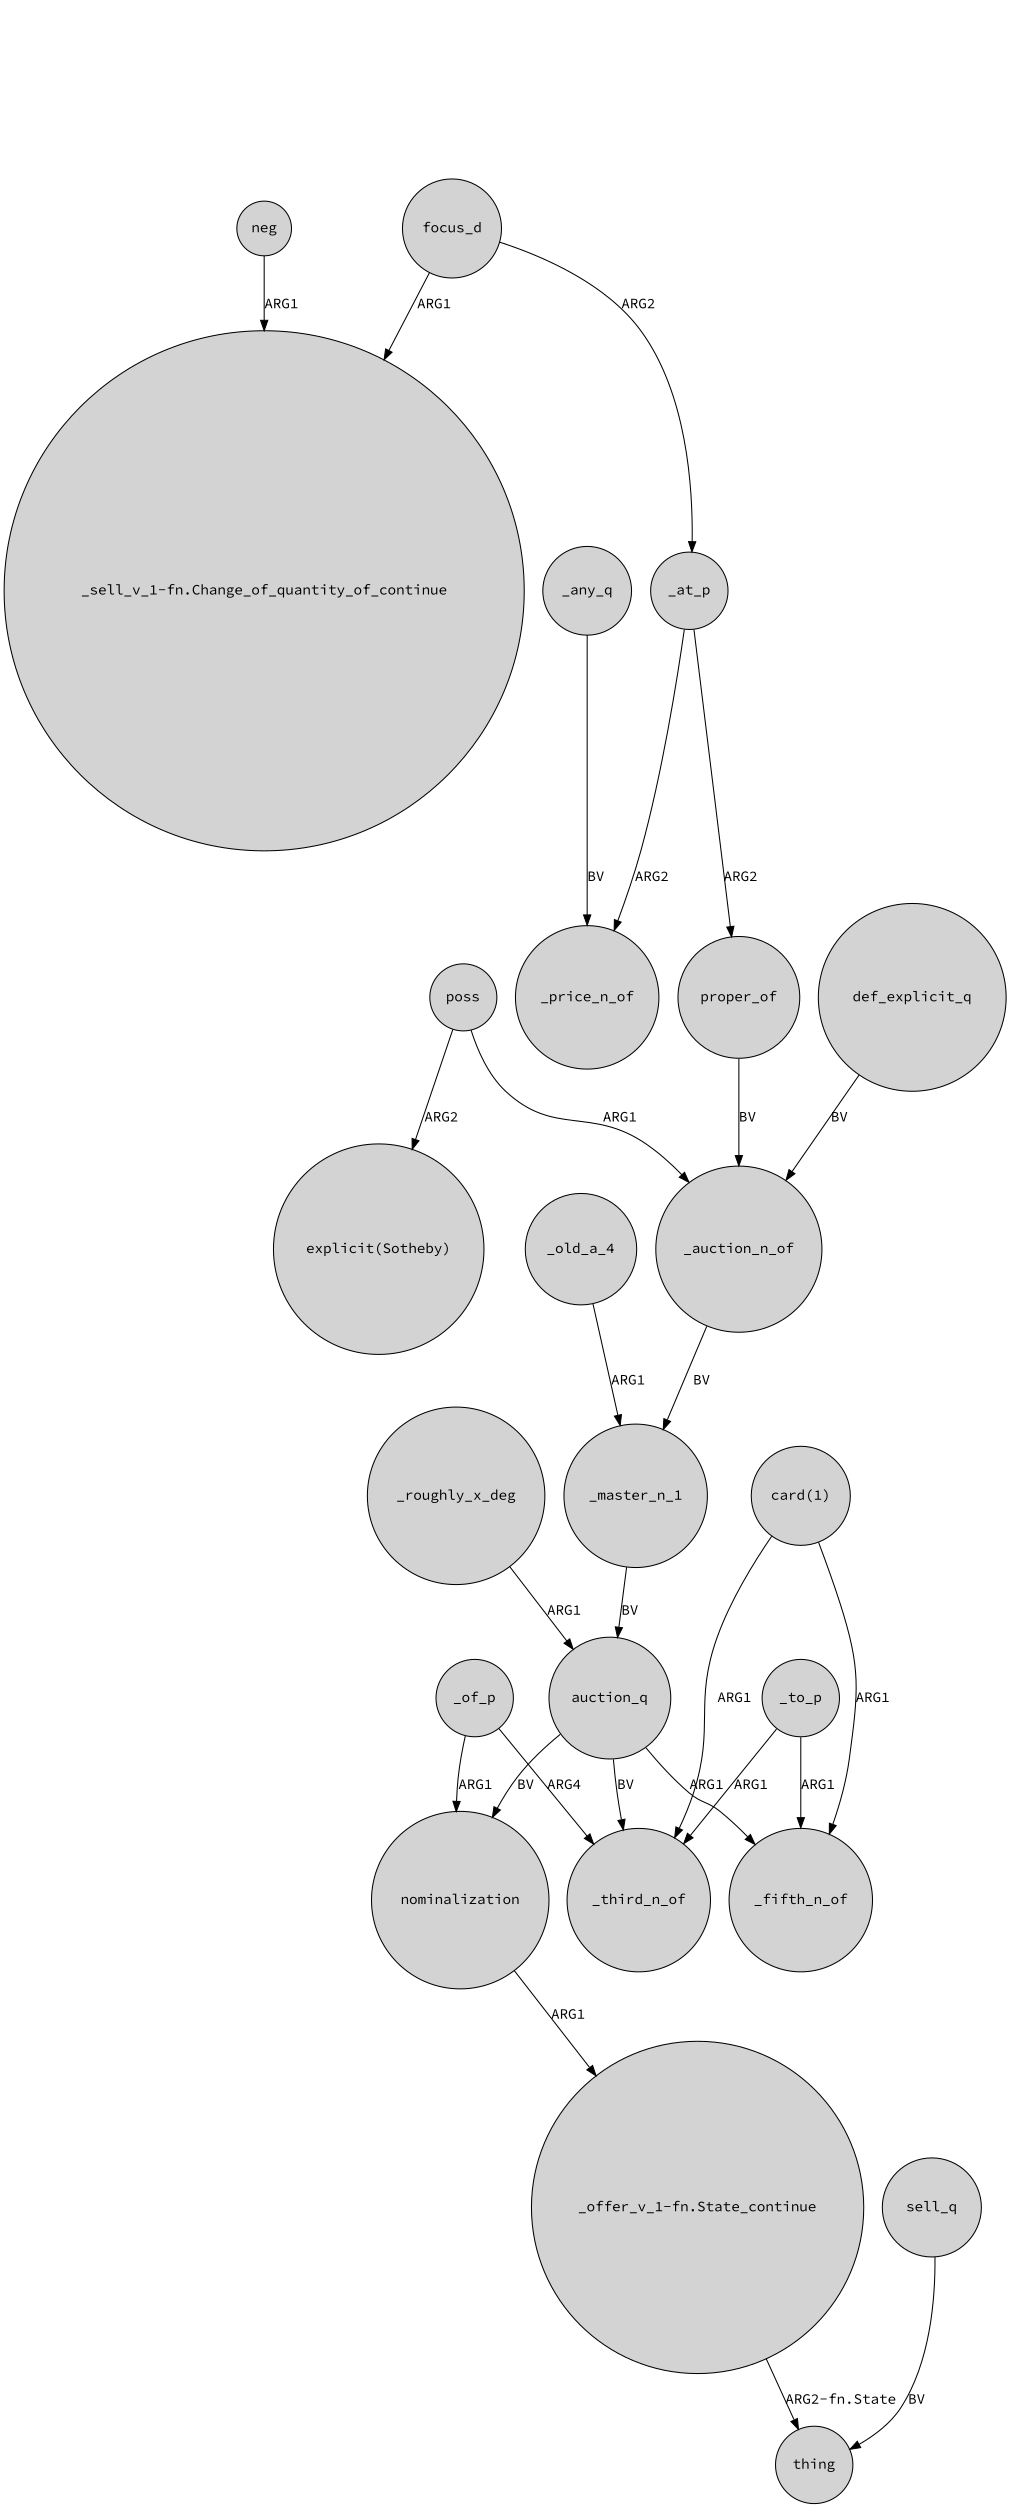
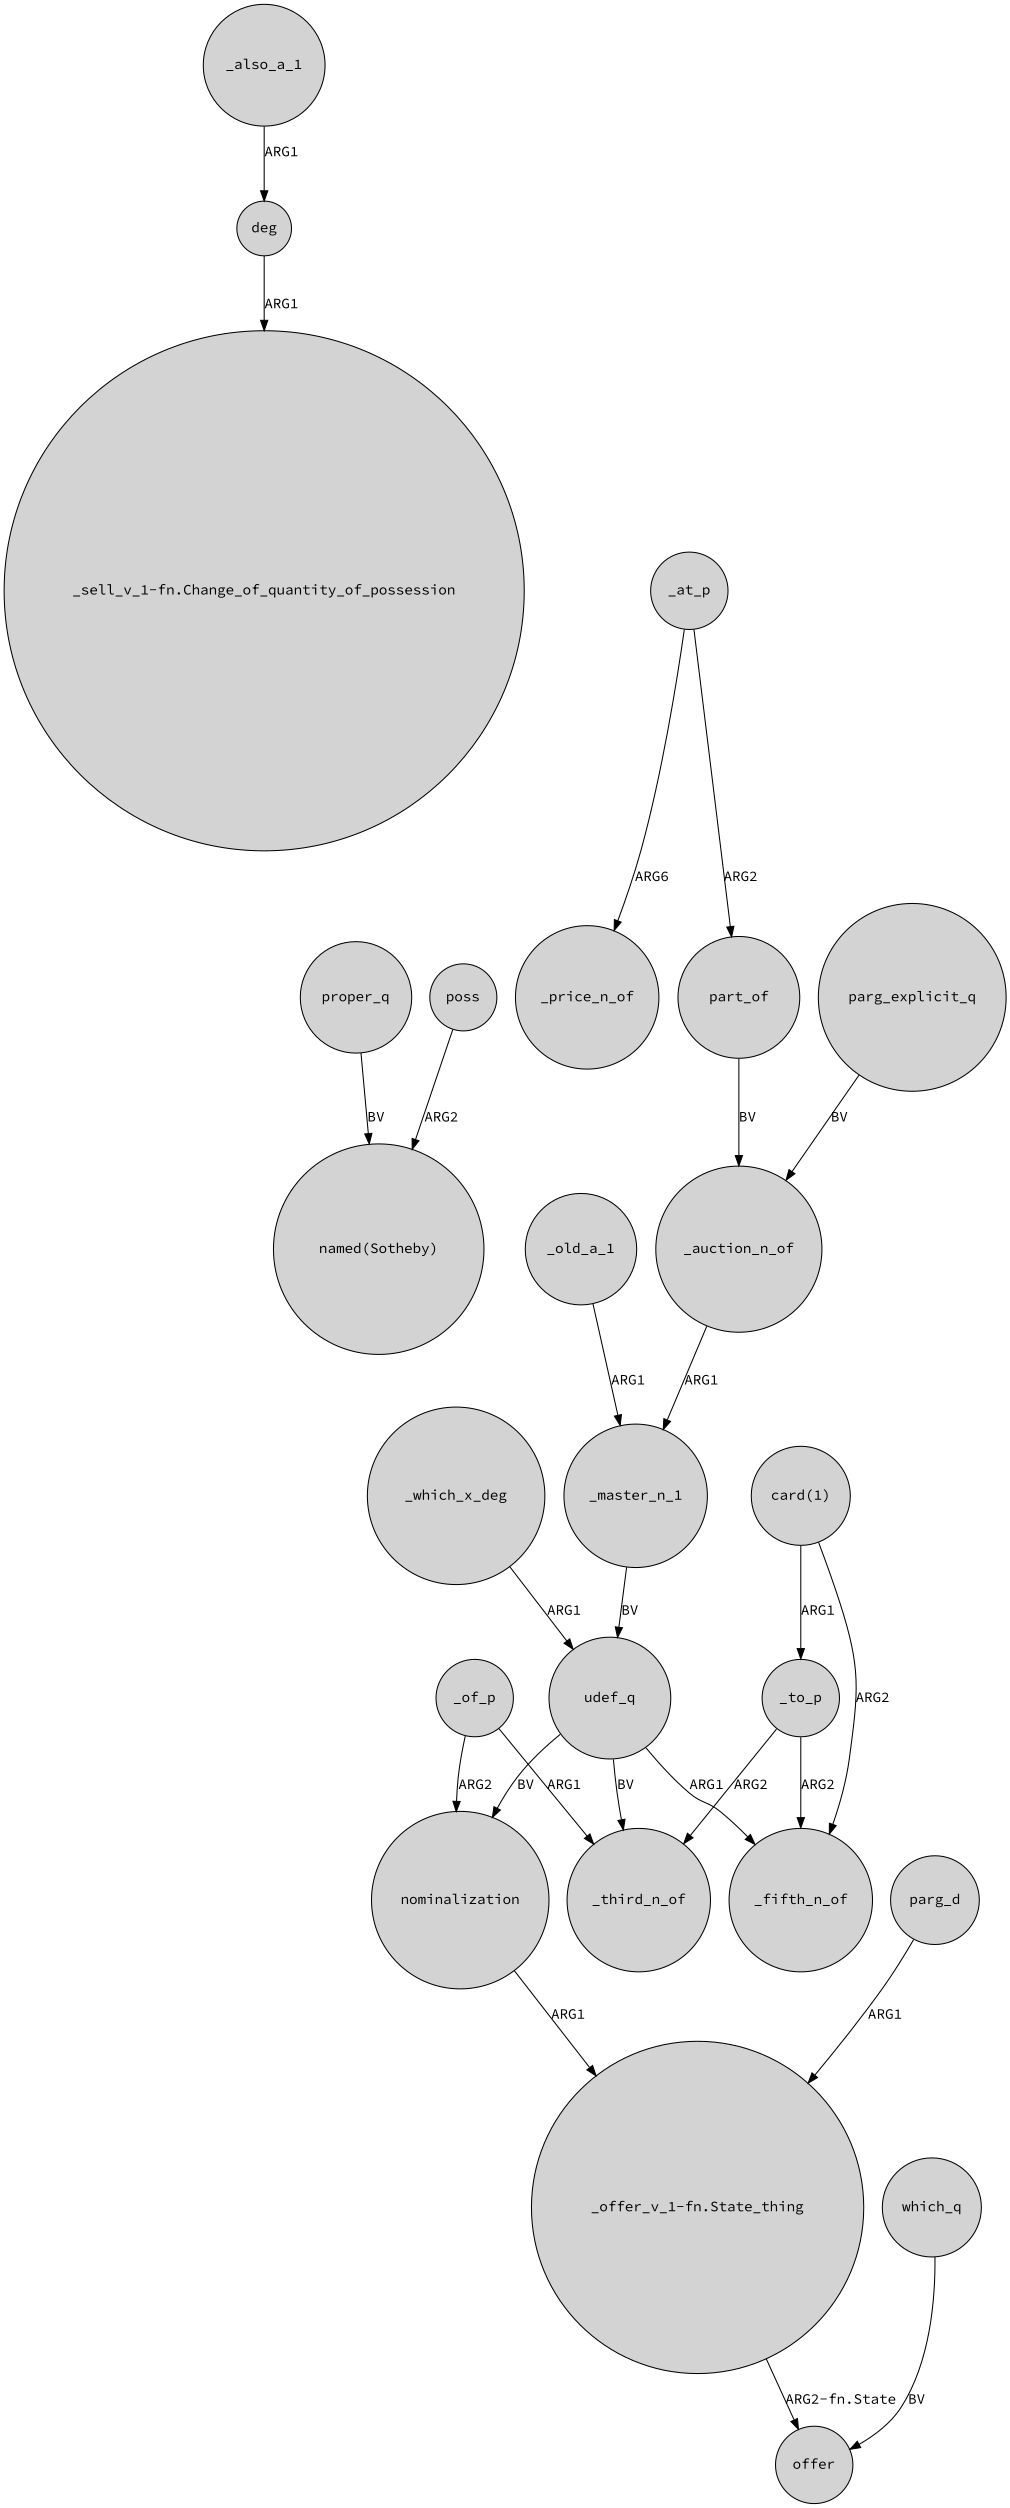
none -> (264, 65)
(264, 228) -> (264, 228)
(452, 228) -> none
(264, 591) -> (264, 591)
(587, 591) -> none
(652, 877) -> (652, 877)
none -> (356, 997)
(739, 997) -> (739, 997)
(912, 997) -> (912, 997)
(563, 1119) -> none
(379, 1249) -> (379, 1249)
(581, 1249) -> (581, 1249)
(702, 1381) -> (702, 1381)
(456, 1496) -> (456, 1496)
(707, 1677) -> (801, 1597)
(610, 1698) -> (610, 1698)
(873, 1698) -> (873, 1698)
(476, 1785) -> (476, 1785)
(564, 1785) -> (564, 1785)
(751, 1785) -> (751, 1785)
(818, 1785) -> (818, 1785)
none -> (935, 1900)
(698, 2207) -> (698, 2207)
(932, 2207) -> (932, 2207)
(814, 2465) -> (814, 2465)
